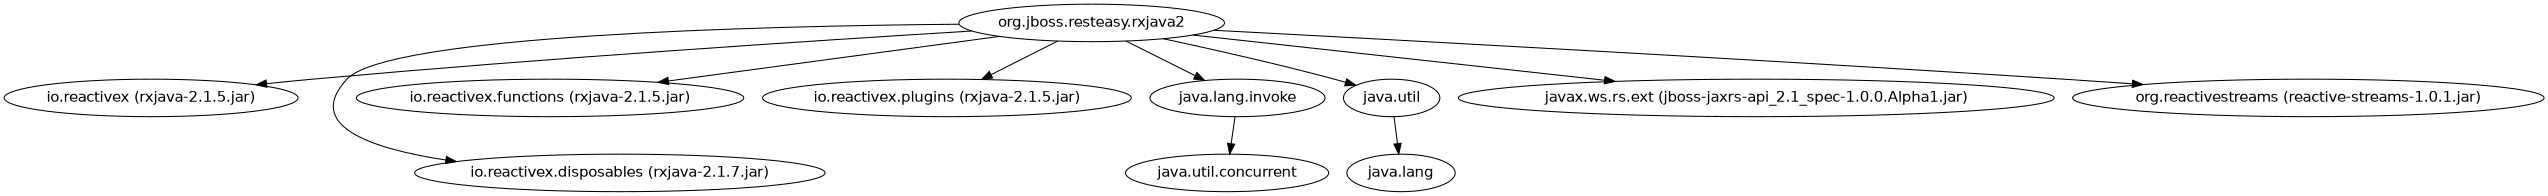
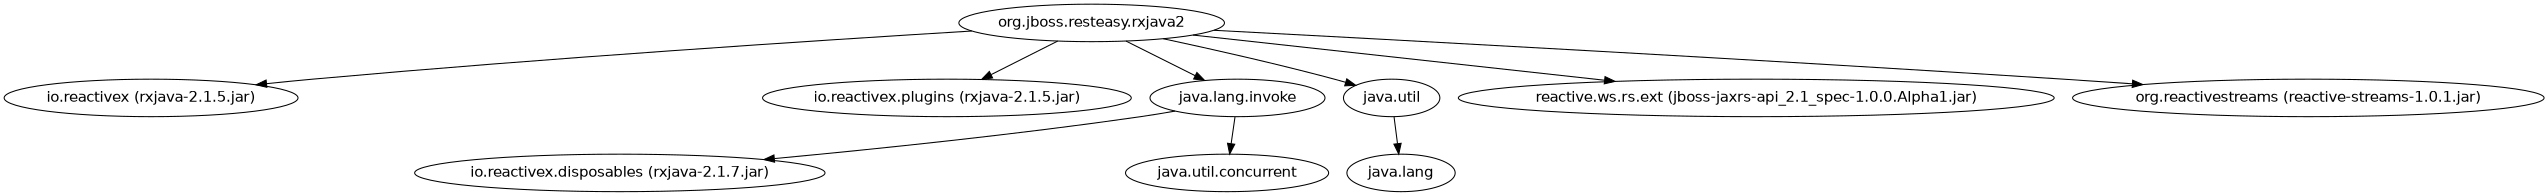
(569, 38) -> (975, 138)
(550, 98) -> none
(1756, 98) -> (1756, 98)
